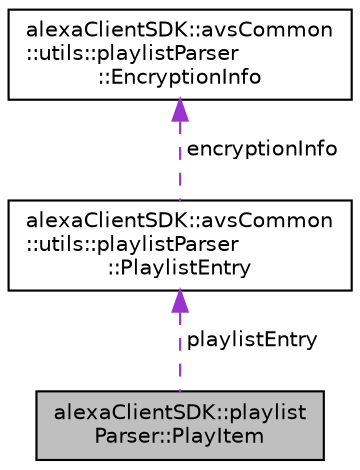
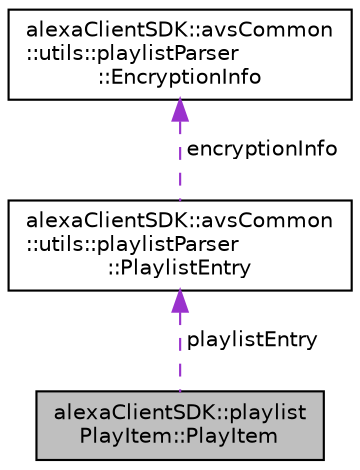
(180, 426) -> (180, 426)
